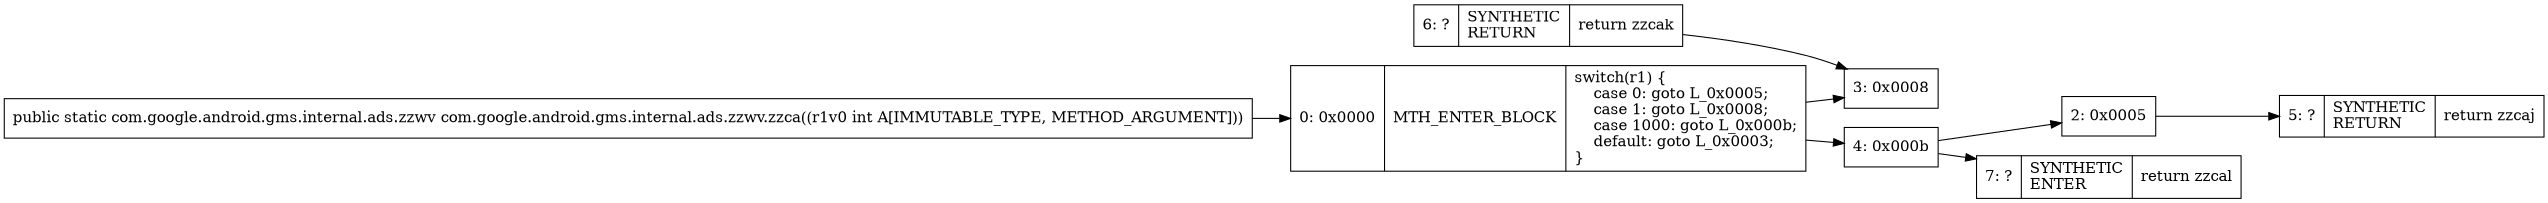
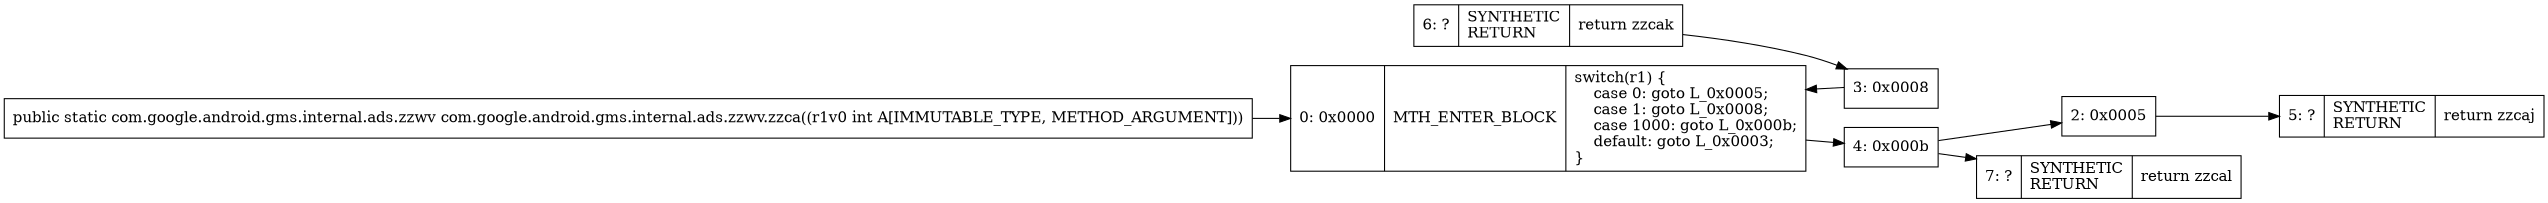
(1820, 101) -> (1831, 88)
(2058, 185) -> (2065, 185)
